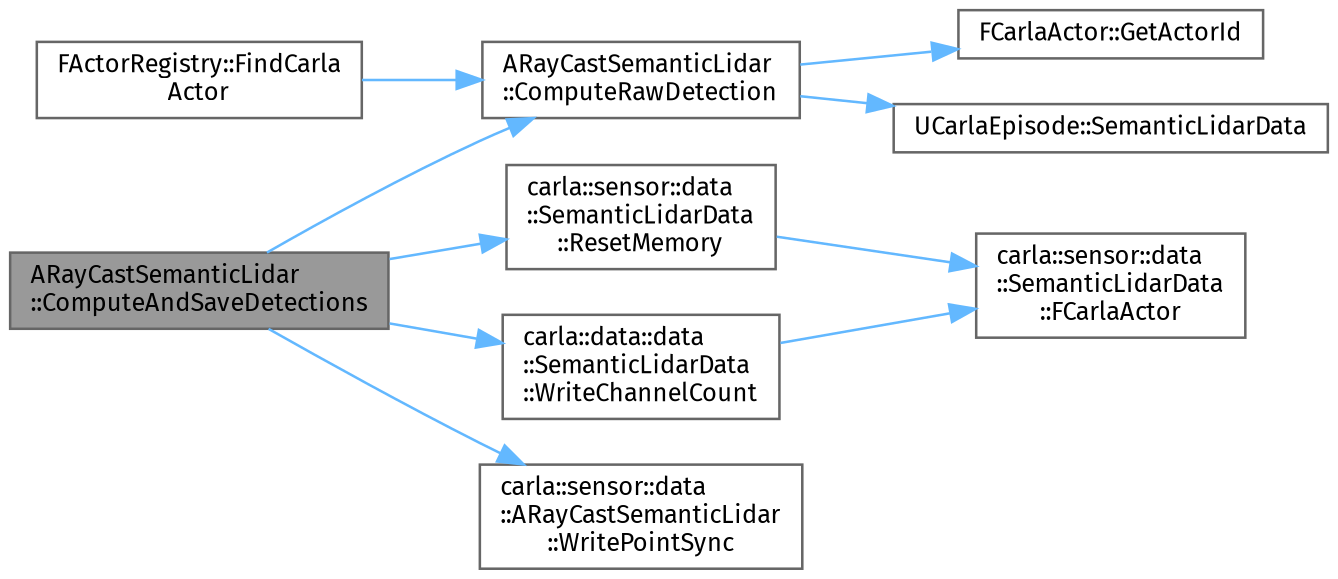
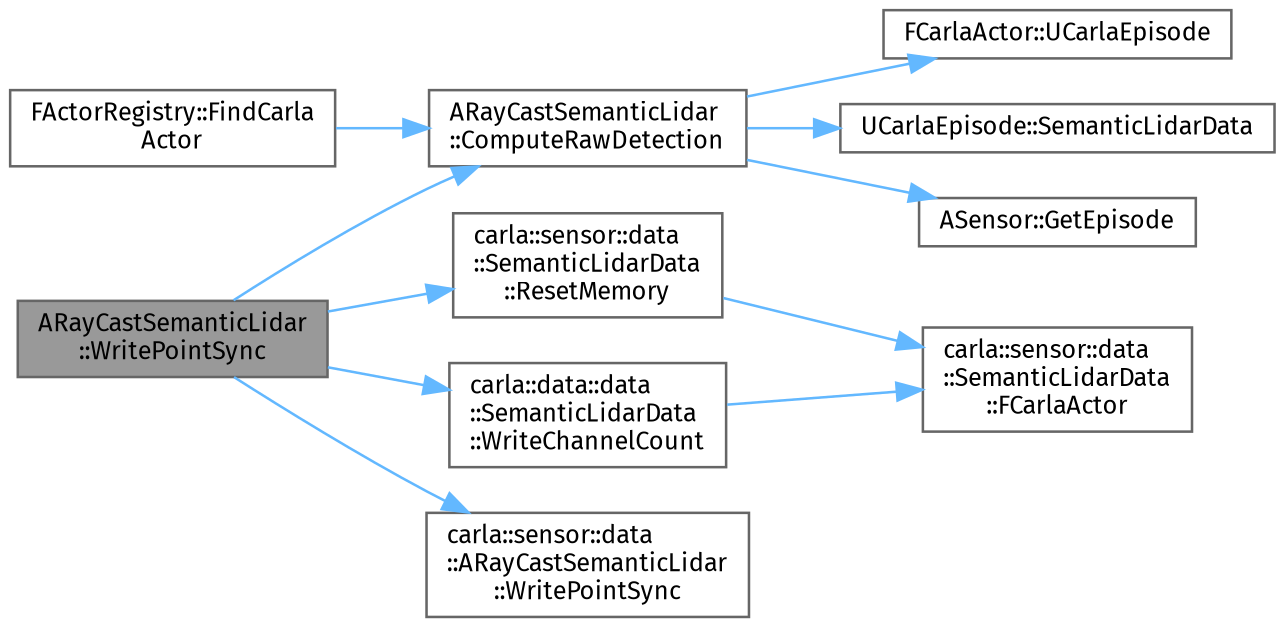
(1111, 34) -> (1057, 34)
none -> (1057, 222)
(199, 291) -> (173, 339)
